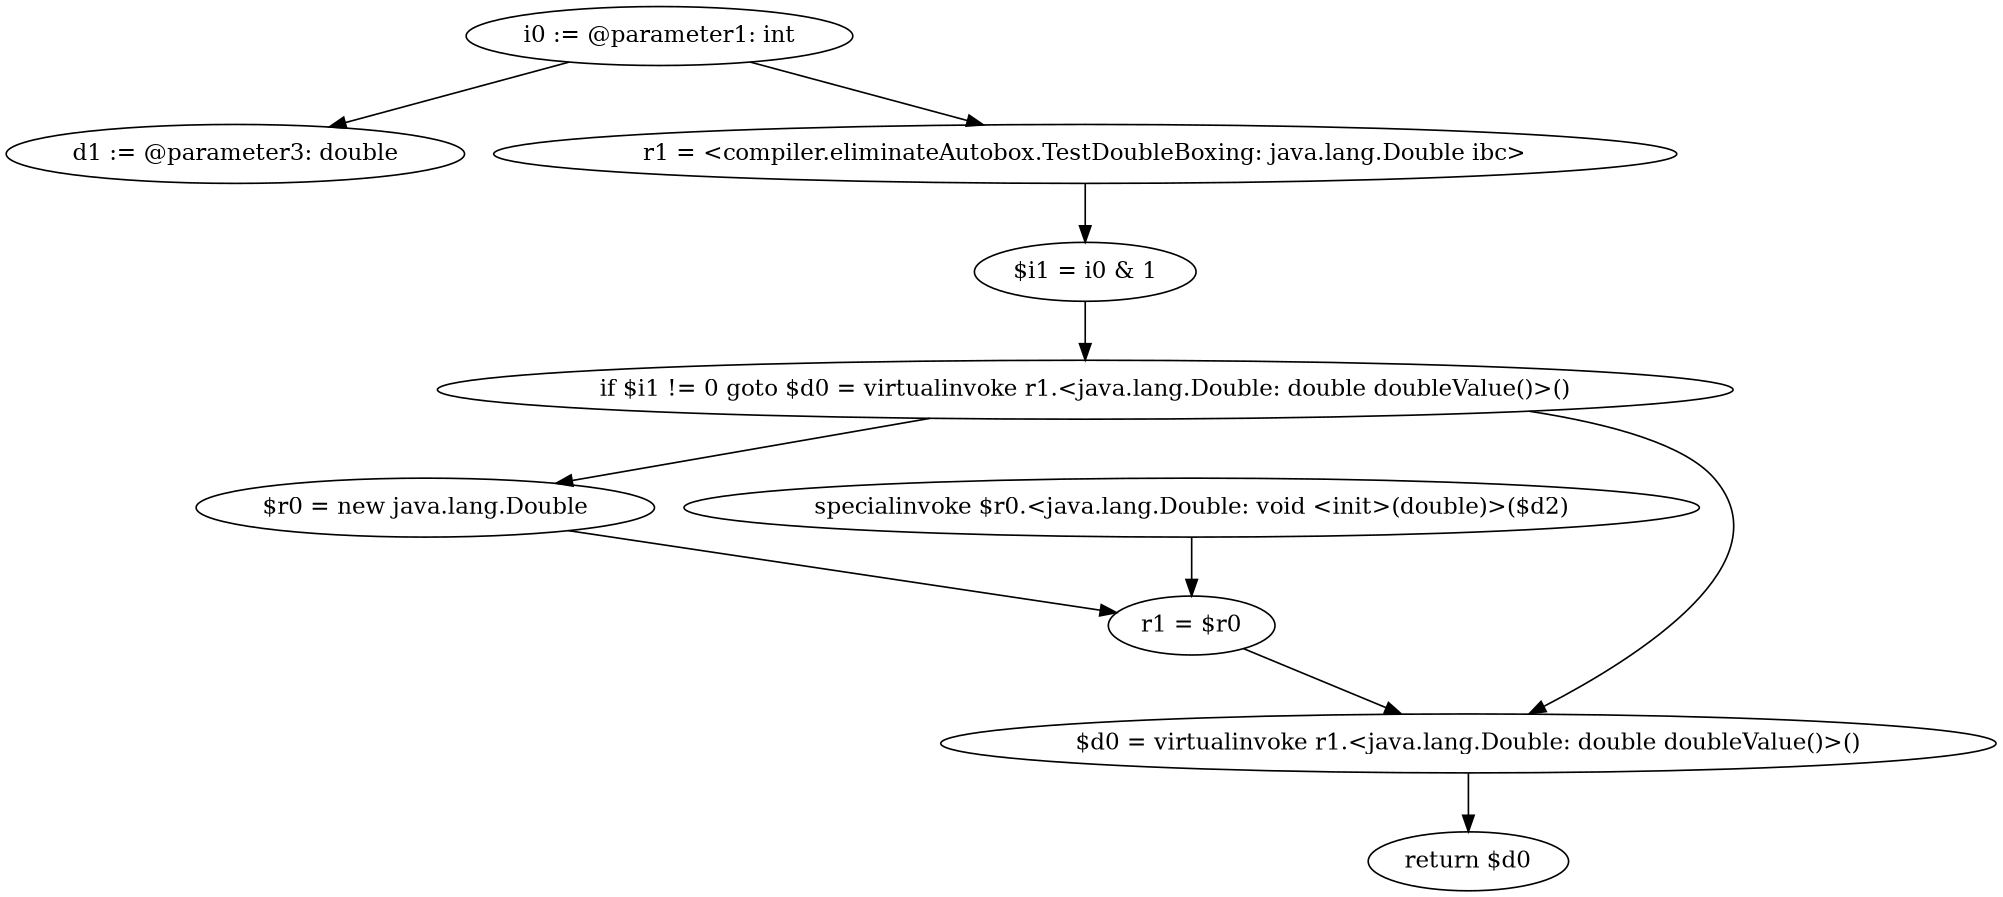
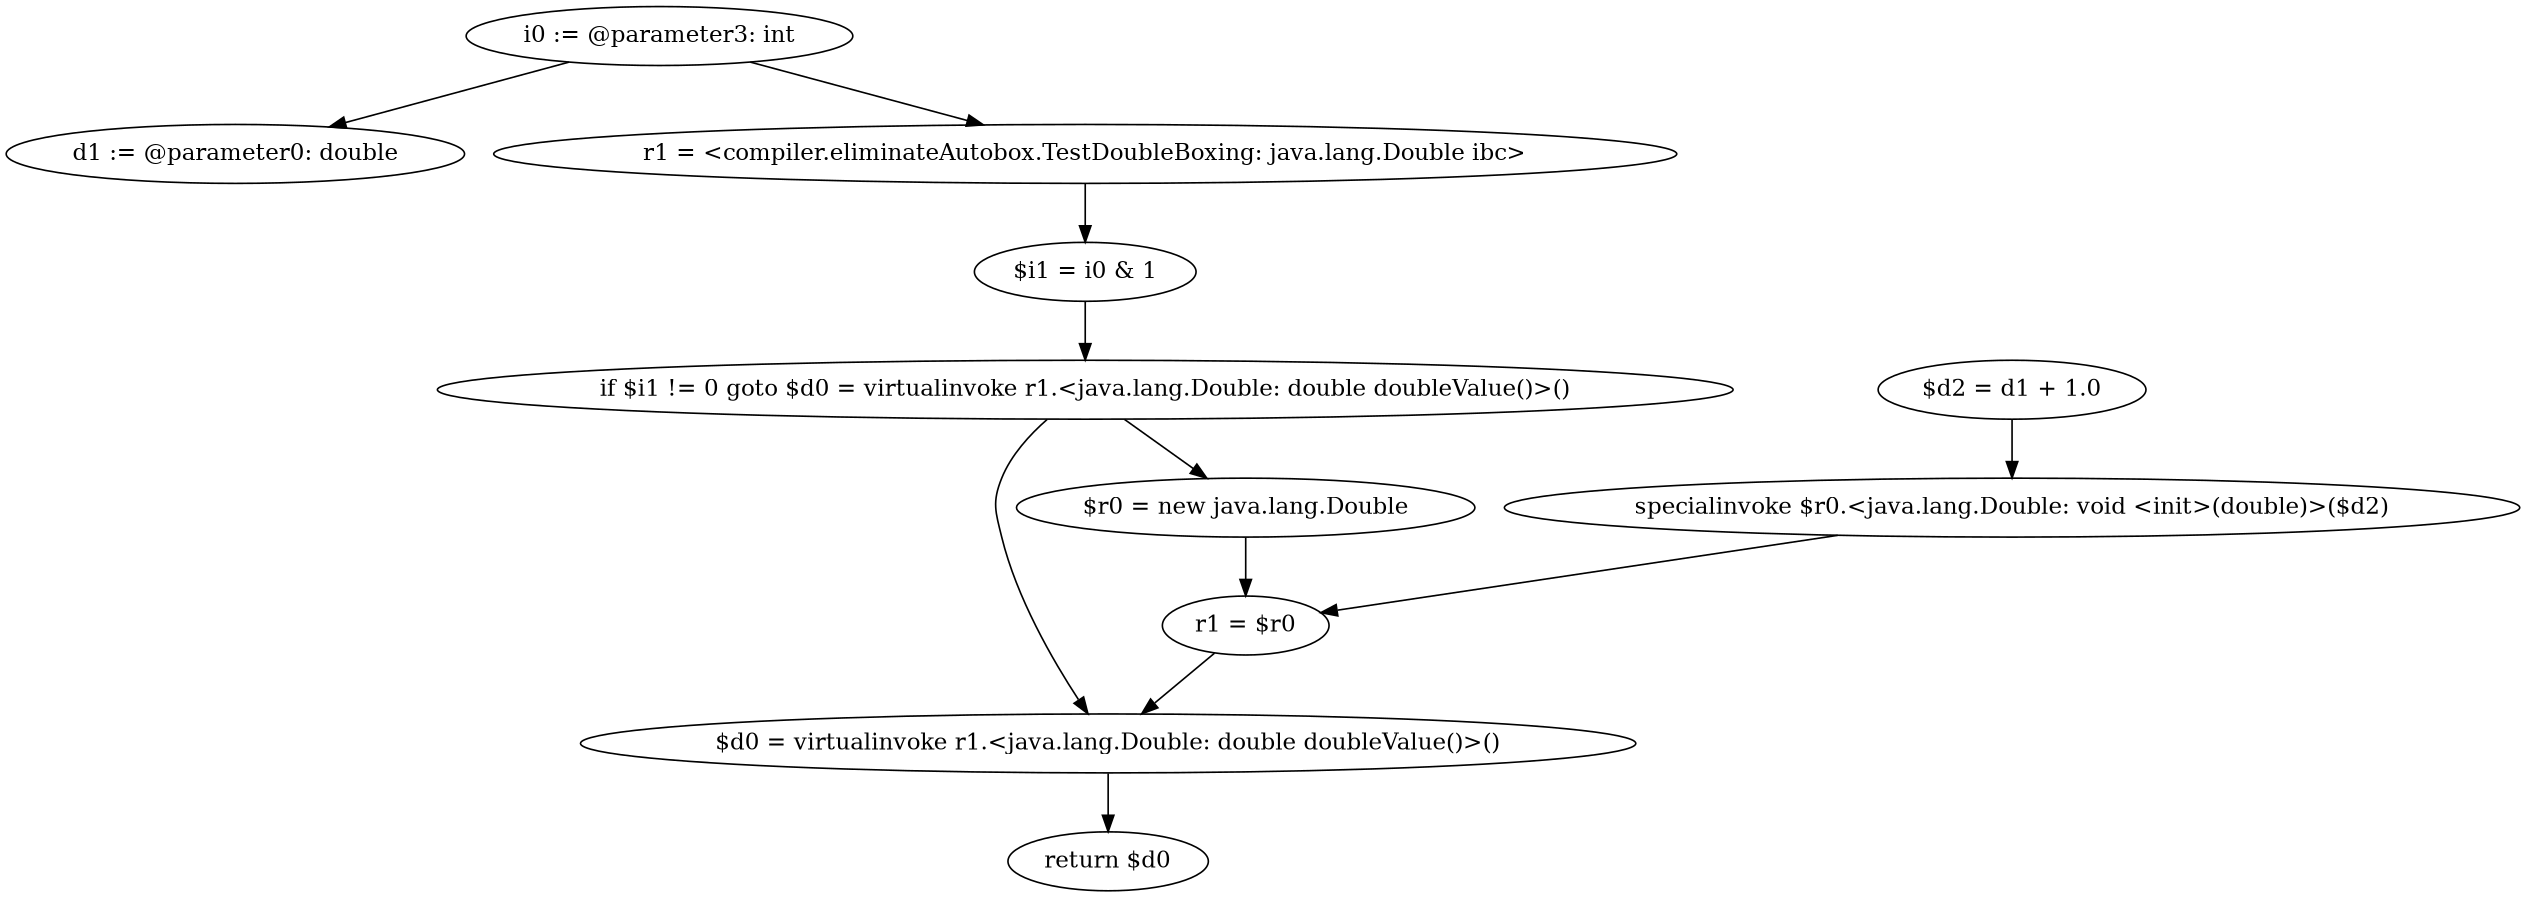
(659, 36) -> (659, 36)
(235, 154) -> (235, 154)
none -> (2012, 390)
